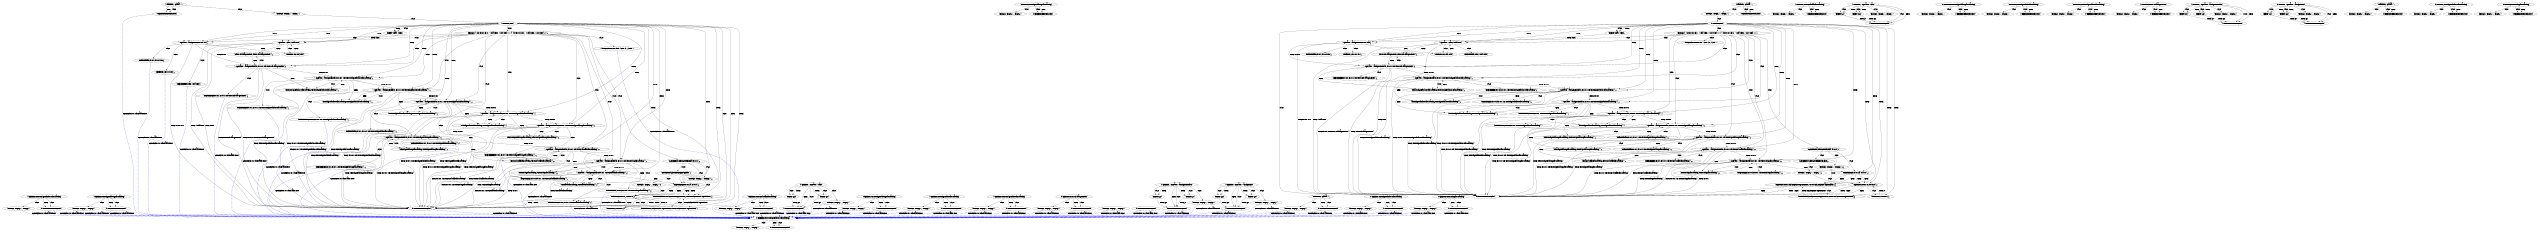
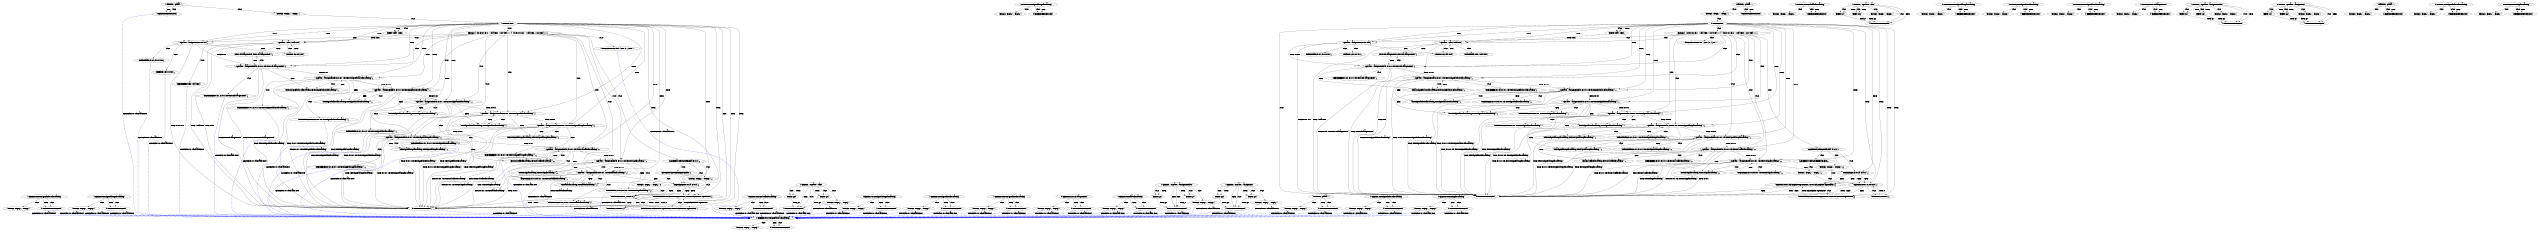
none -> (1130, 197)
